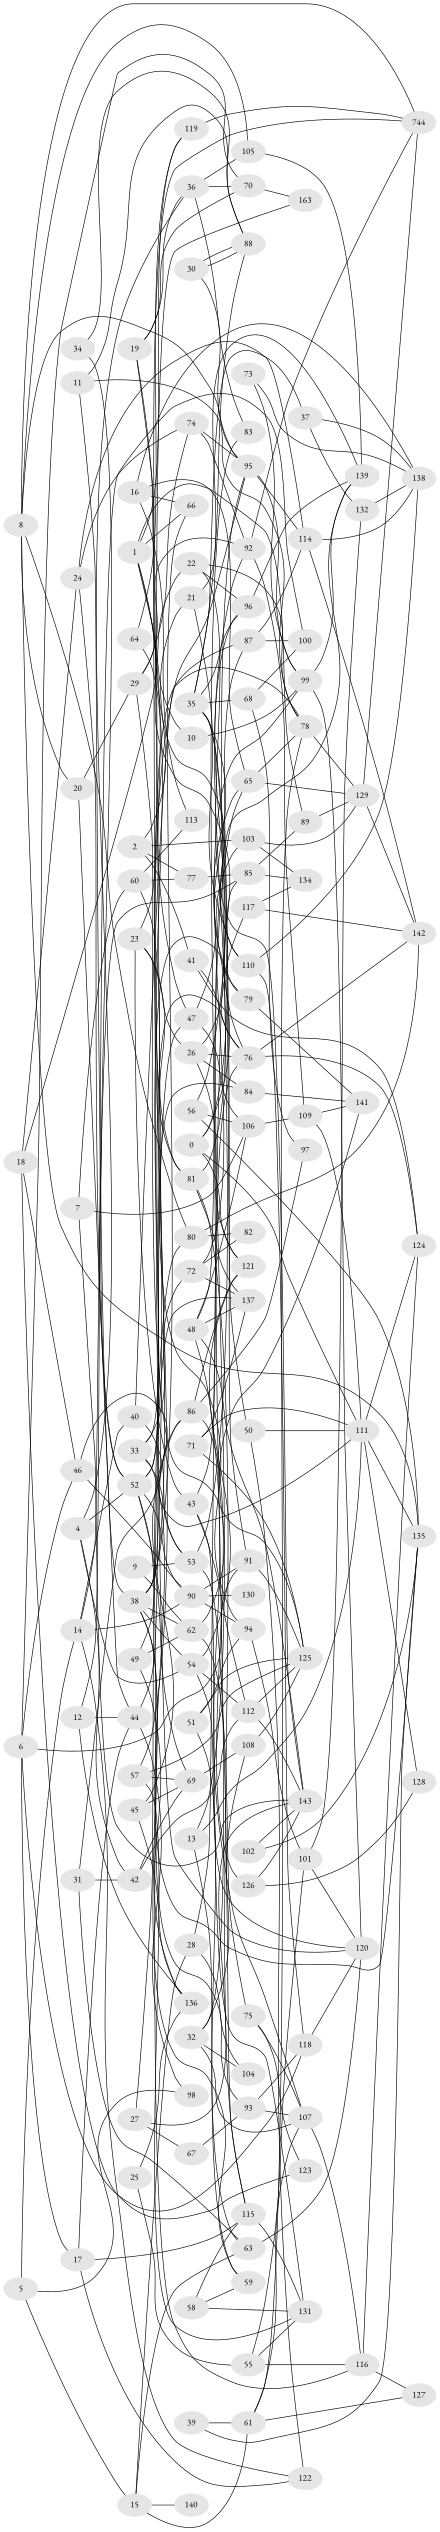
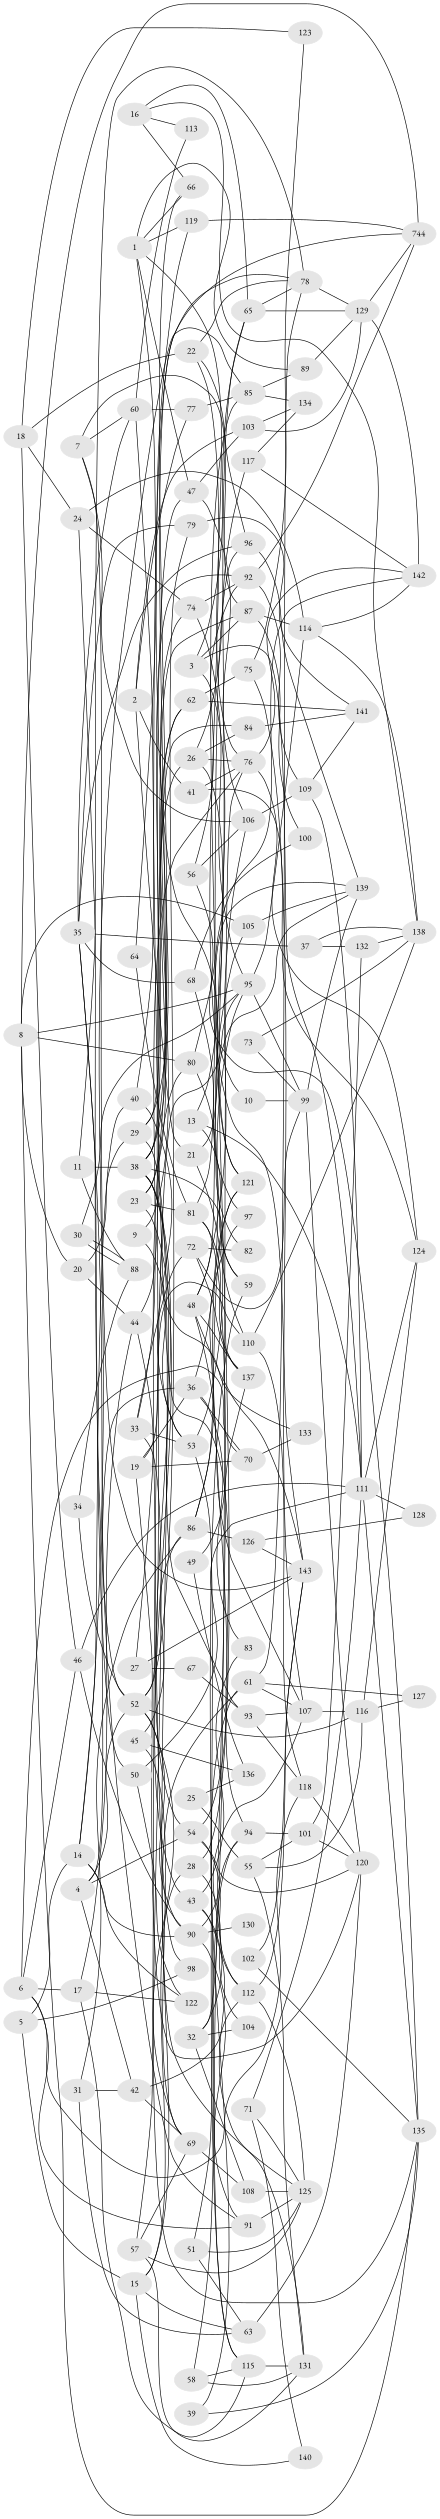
(305, 200) -> (305, 1433)
none -> (203, 388)
(218, 474) -> (89, 644)
(191, 1145) -> (191, 666)
(228, 1376) -> (278, 2283)
(163, 1645) -> none
(78, 1718) -> none
